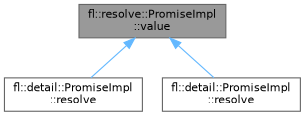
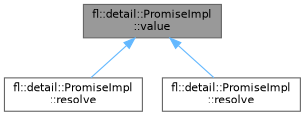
(152, 21) -> (152, 21)
